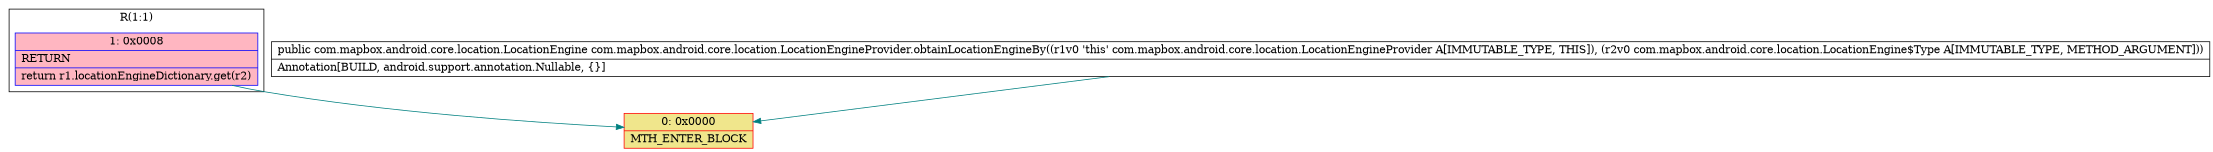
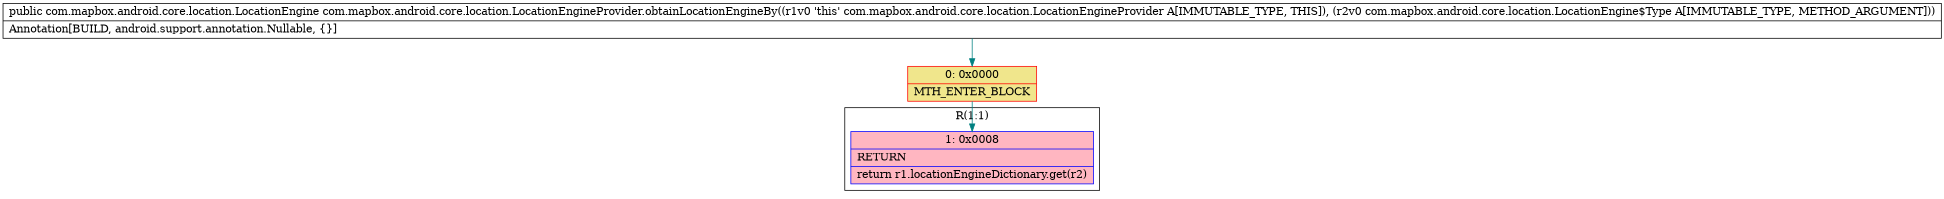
(423, 112) -> (972, 113)
